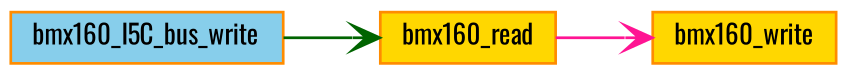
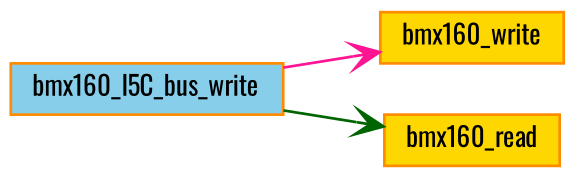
(590, 38) -> (318, 62)
